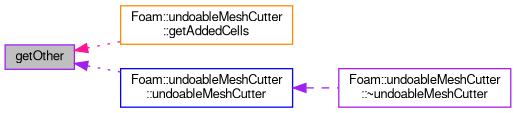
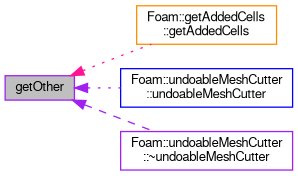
(207, 25) -> (207, 25)
(322, 88) -> (119, 118)
